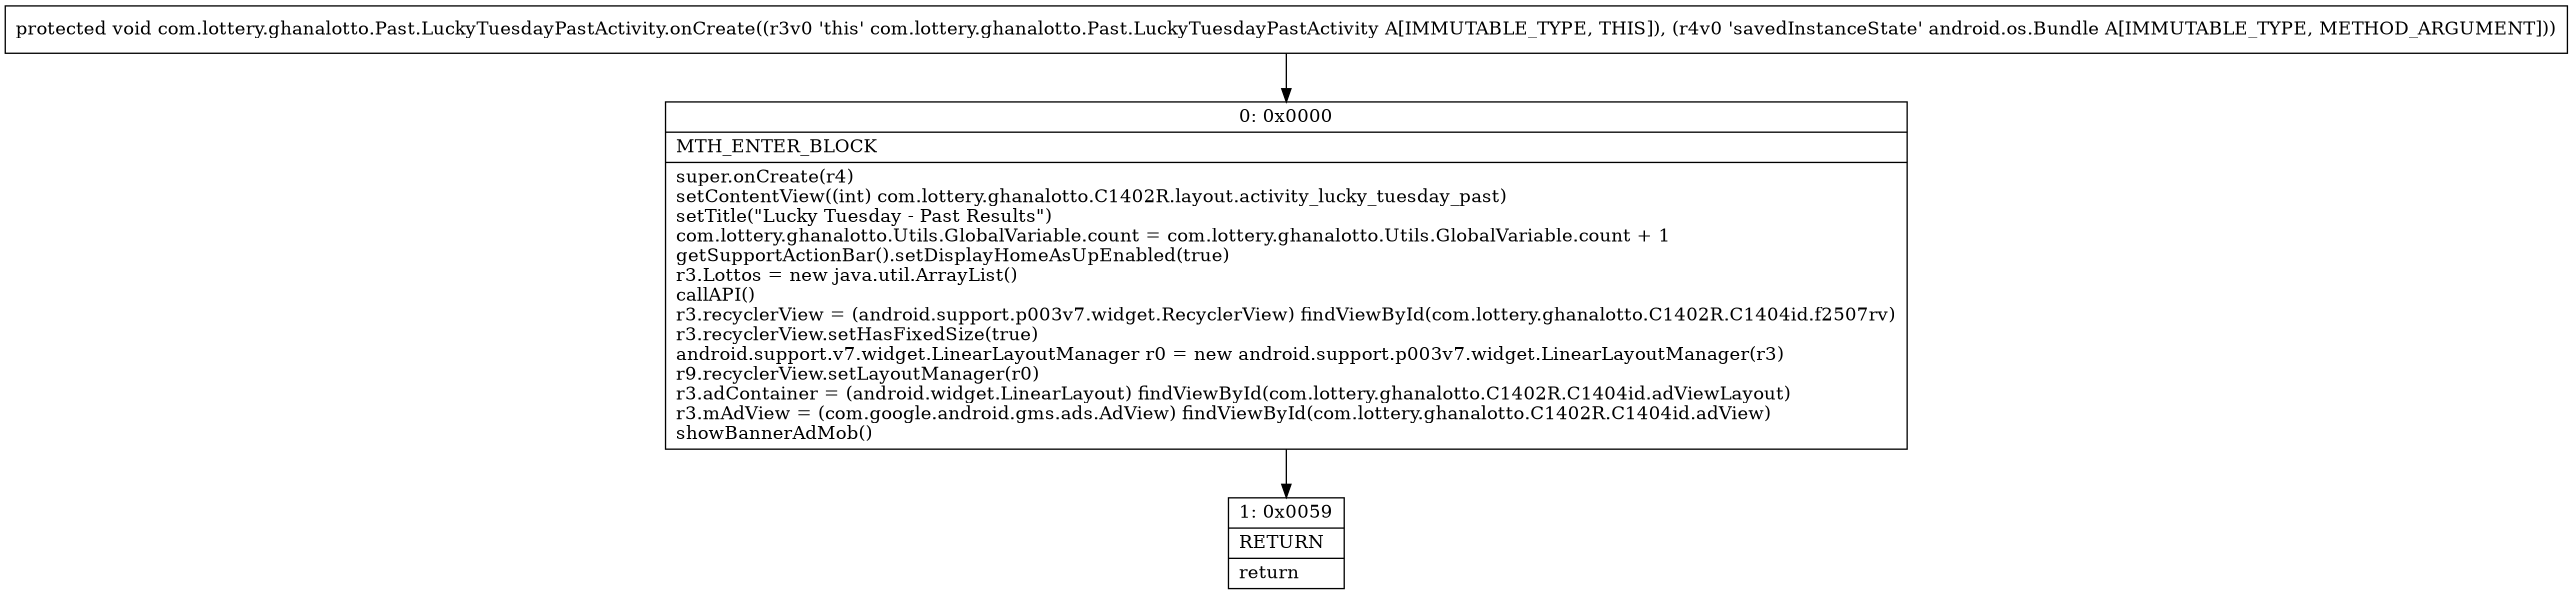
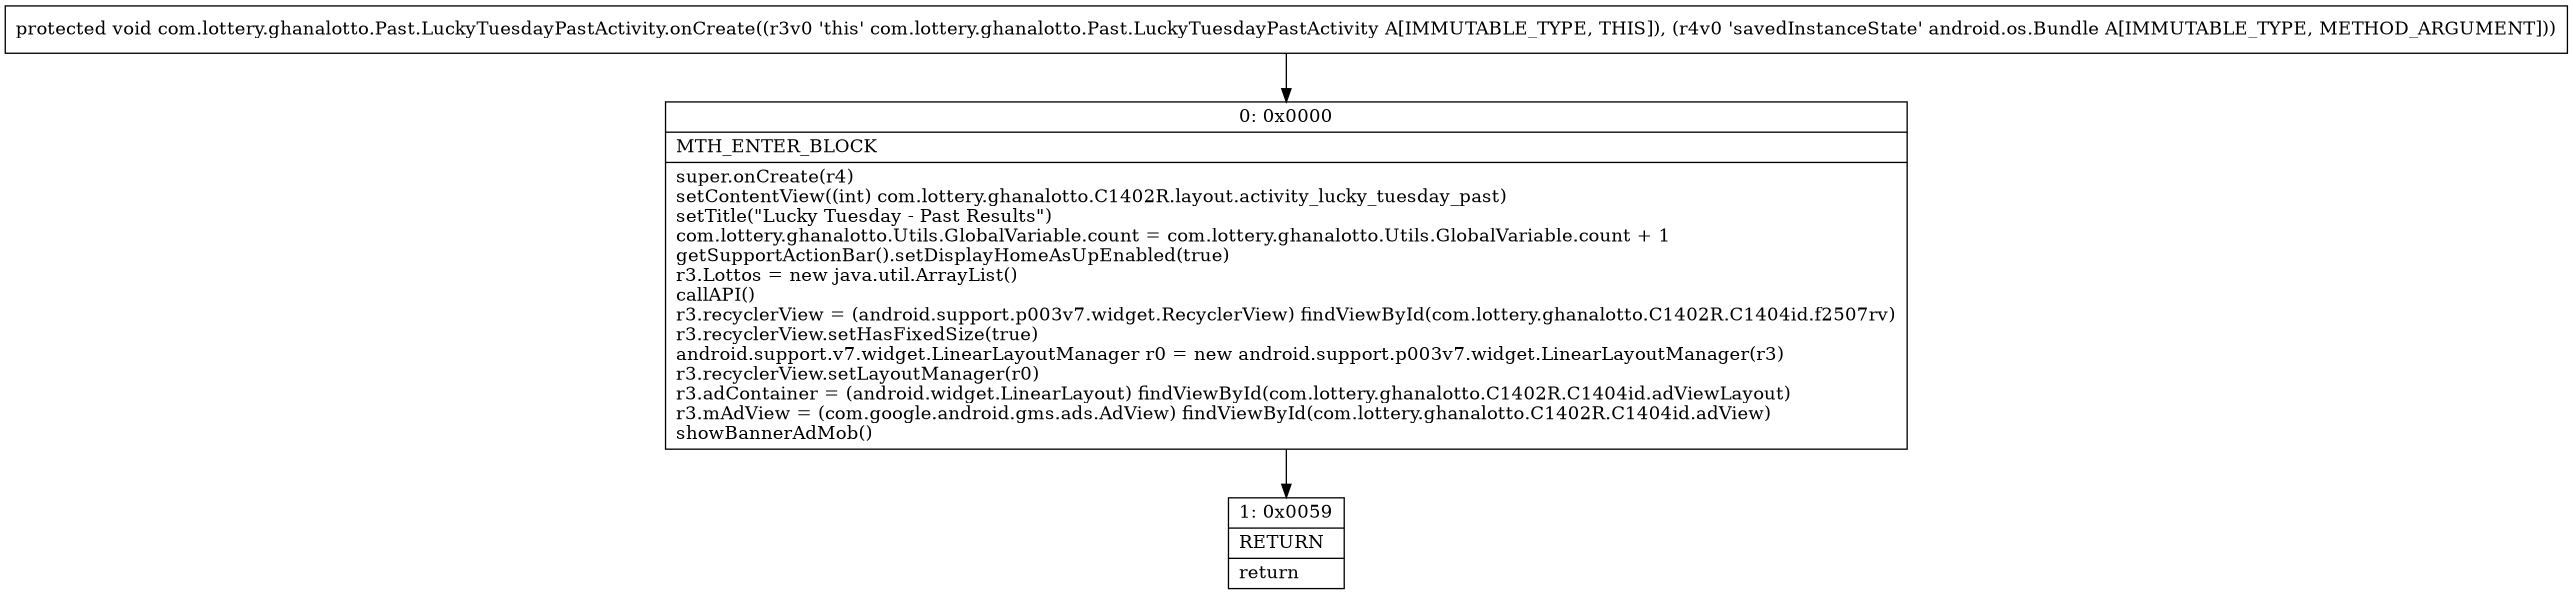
(858, 374) -> (858, 374)
